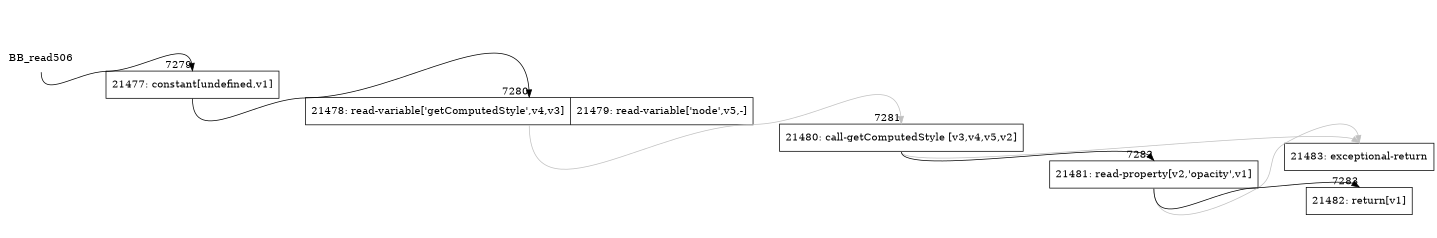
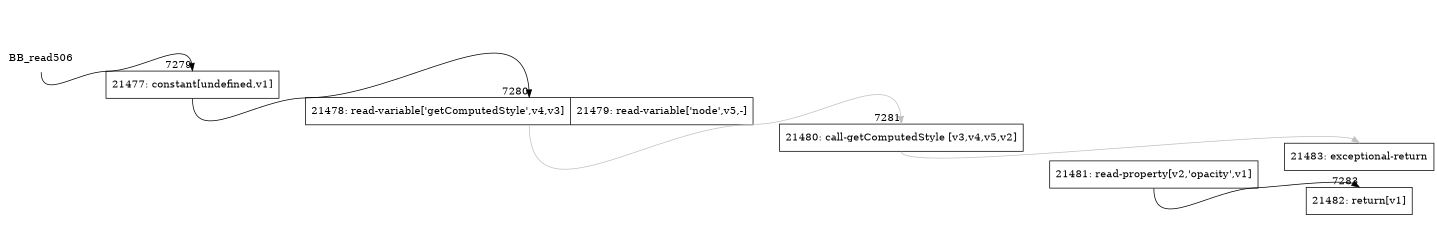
(1024, 156) -> none
(1266, 180) -> none
